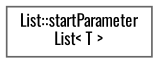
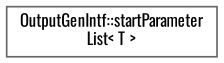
(79, 32) -> (112, 32)
